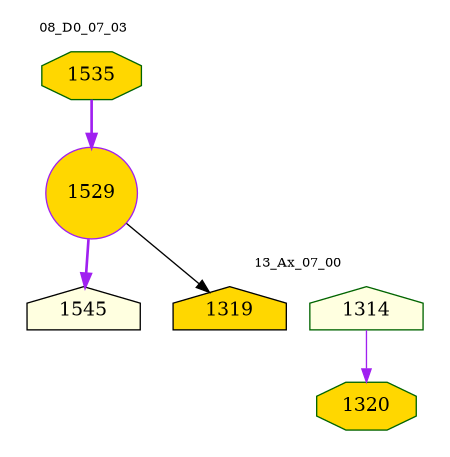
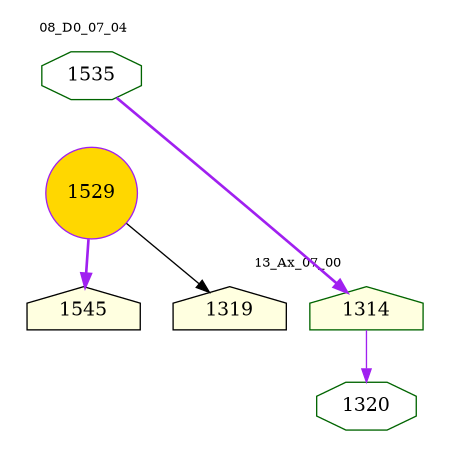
(84, 29) -> (84, 29)
(92, 76) -> (92, 76)
(92, 117) -> (227, 190)
(230, 311) -> (230, 311)
(366, 406) -> (366, 406)
